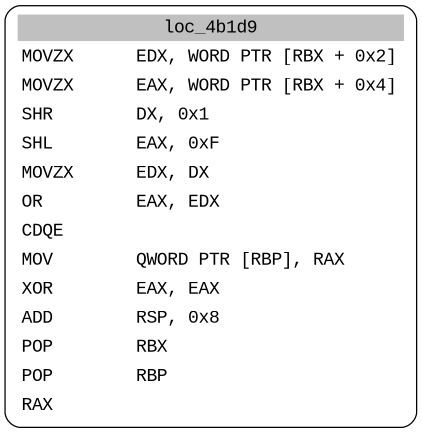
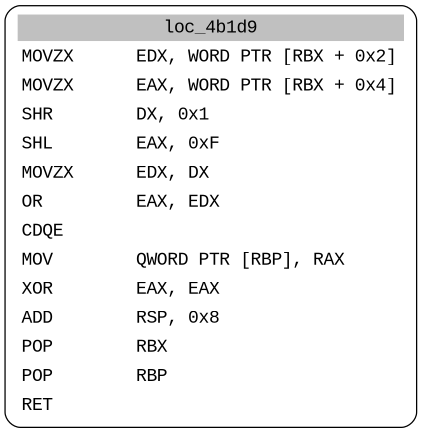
(79, 405) -> (79, 405)
